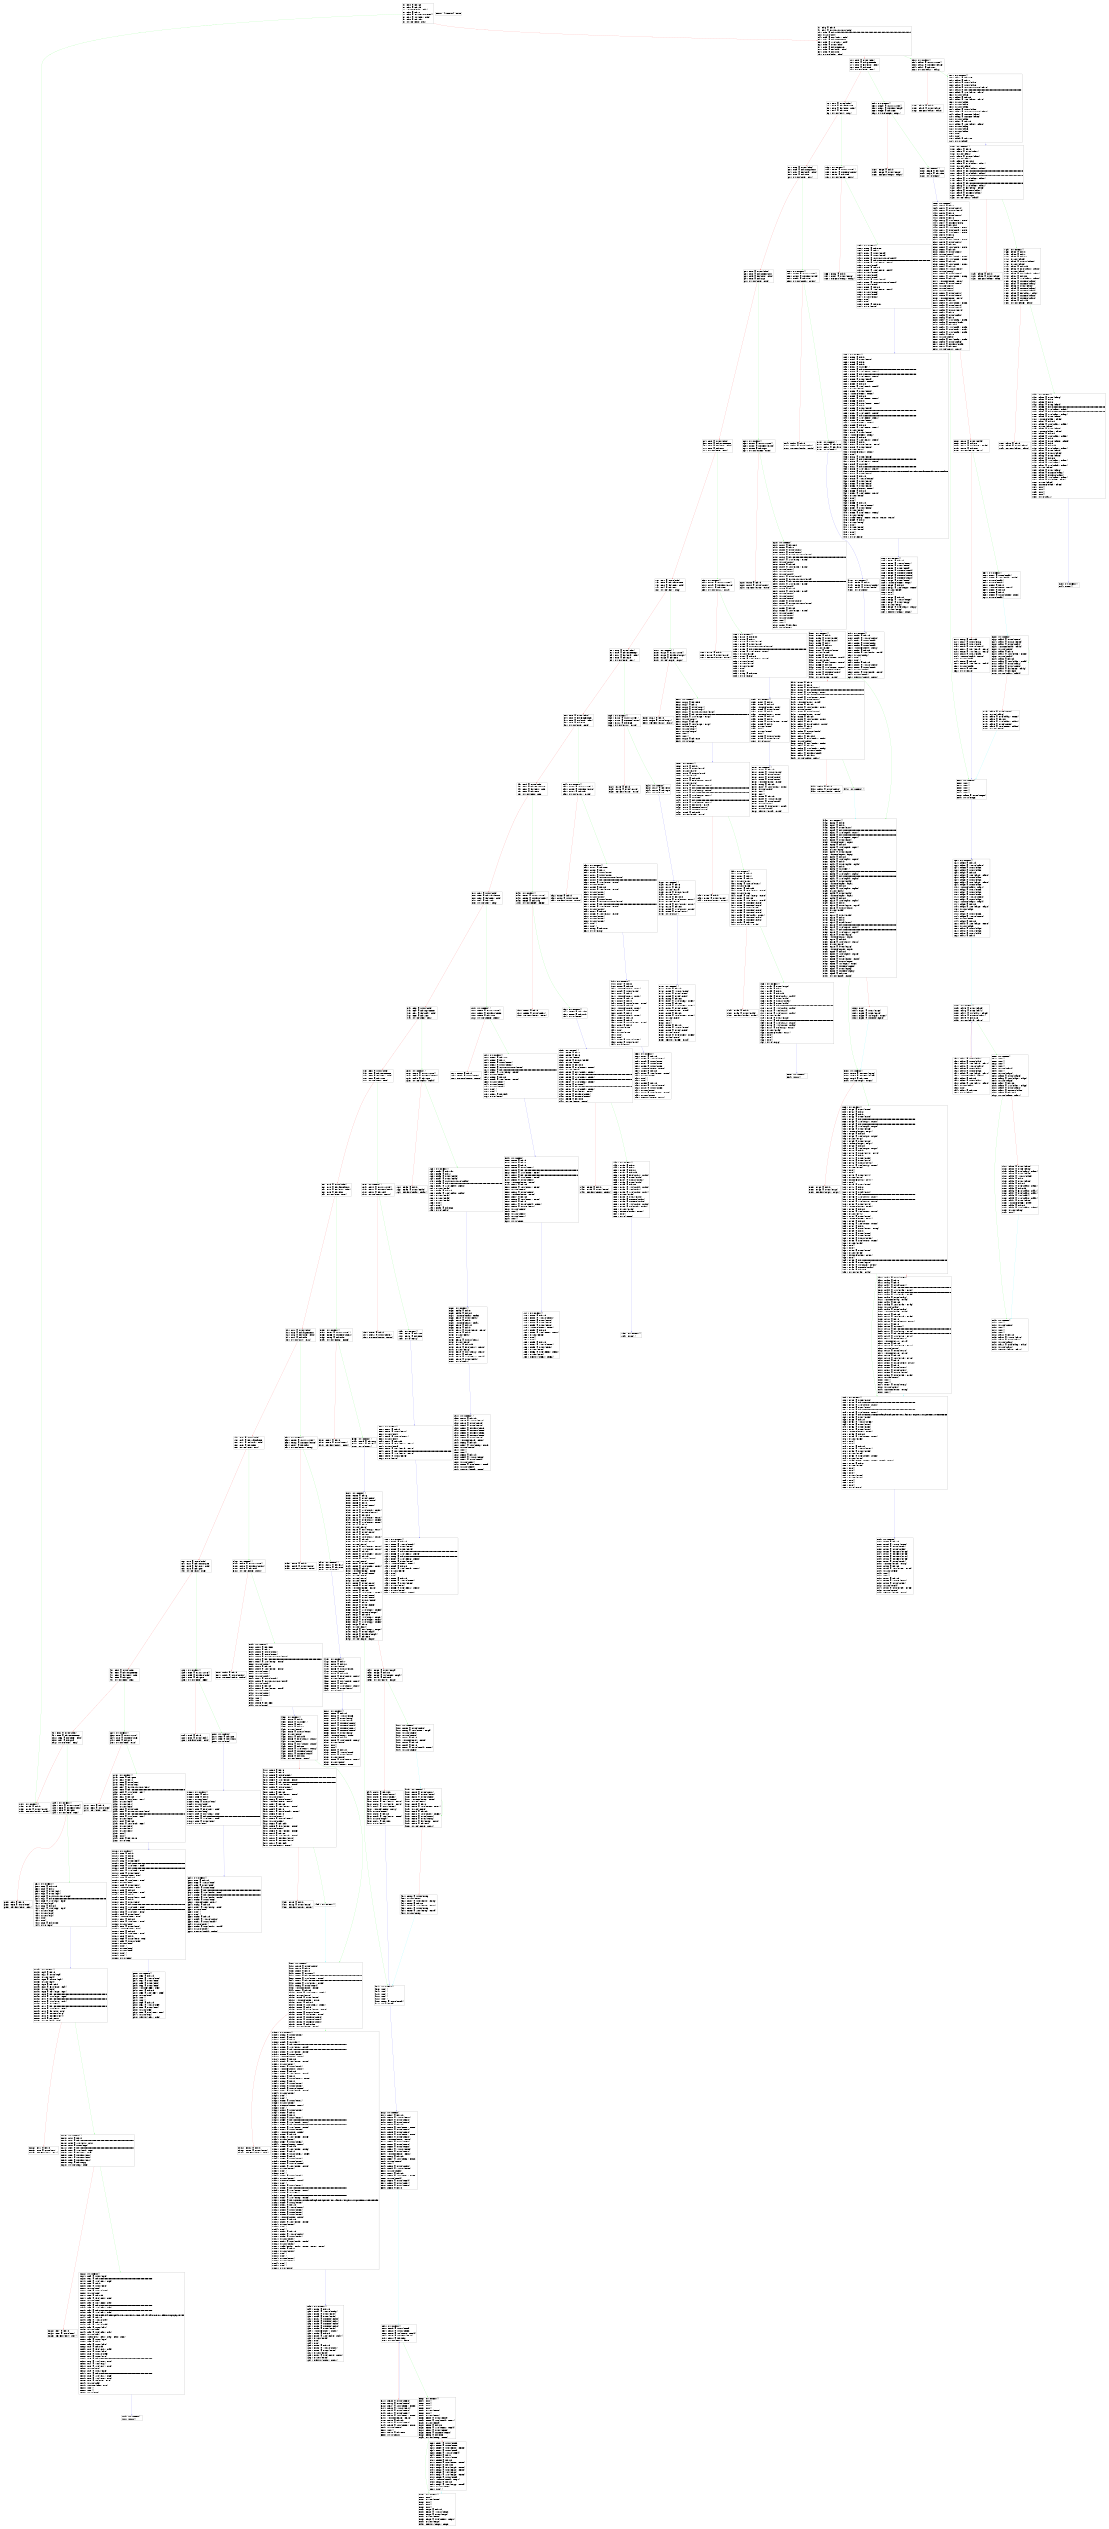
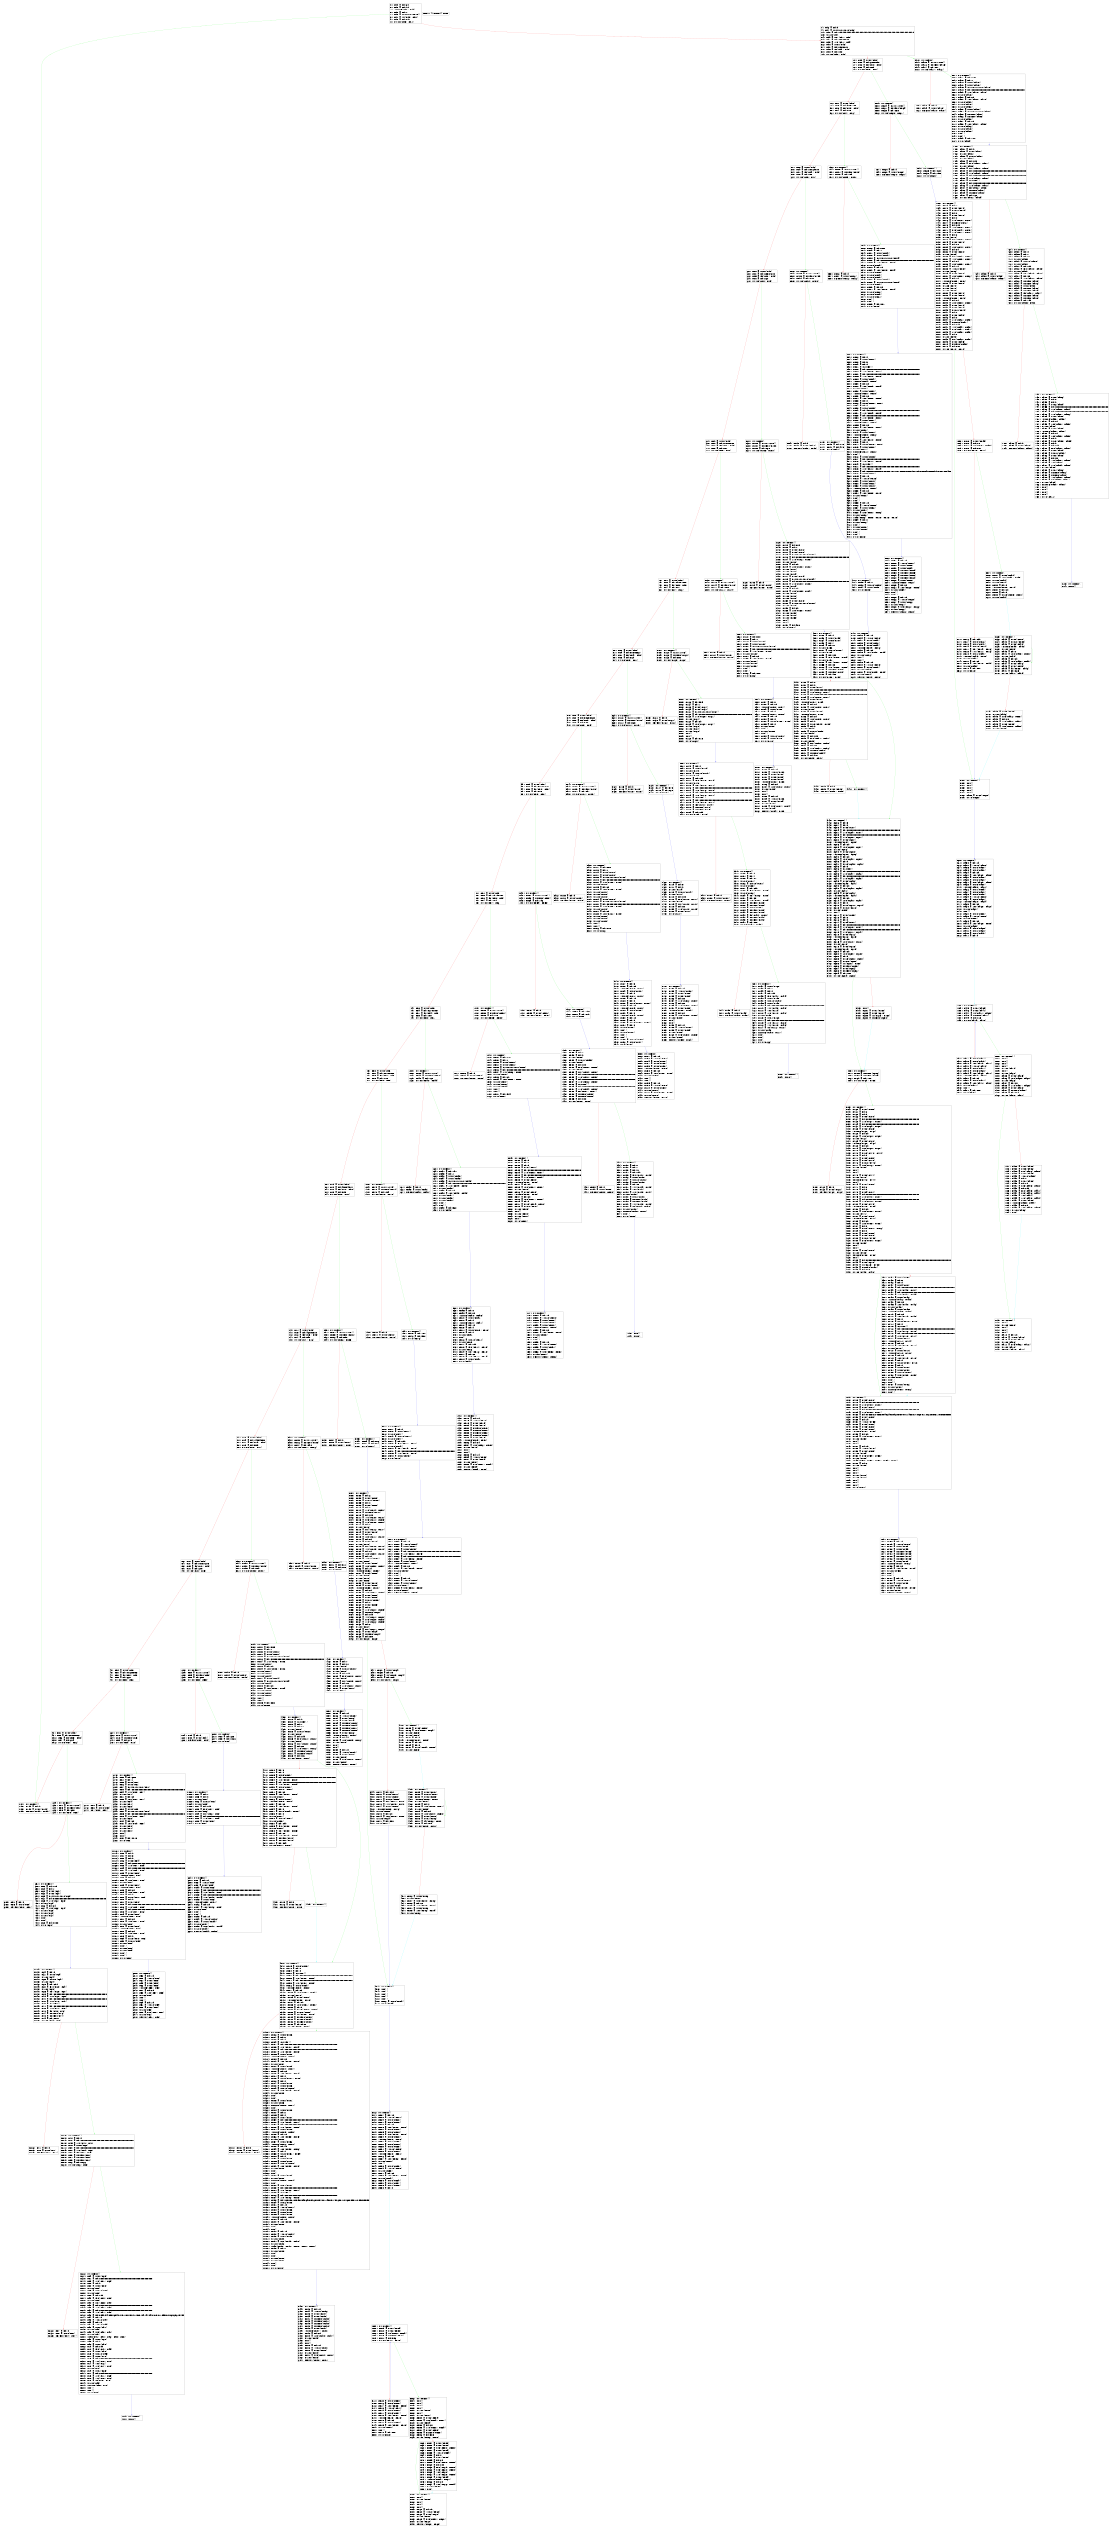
(631, 1335) -> (635, 1335)
